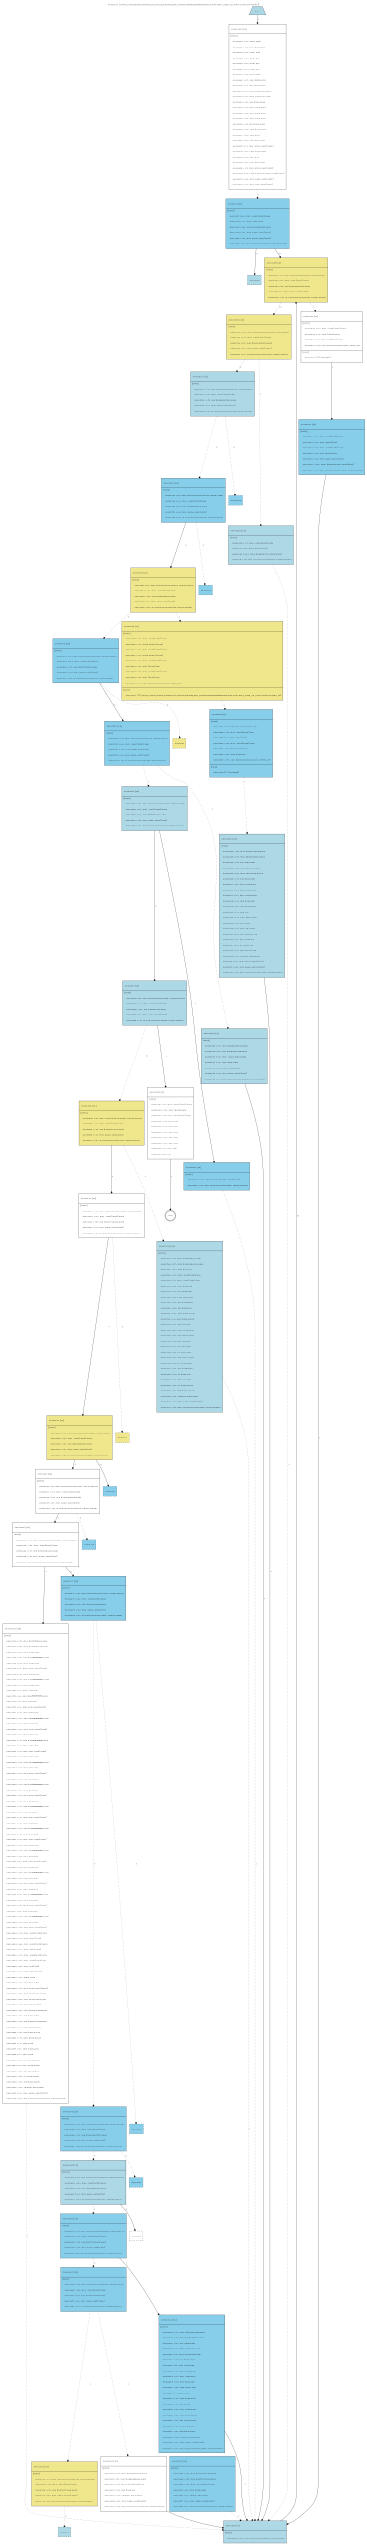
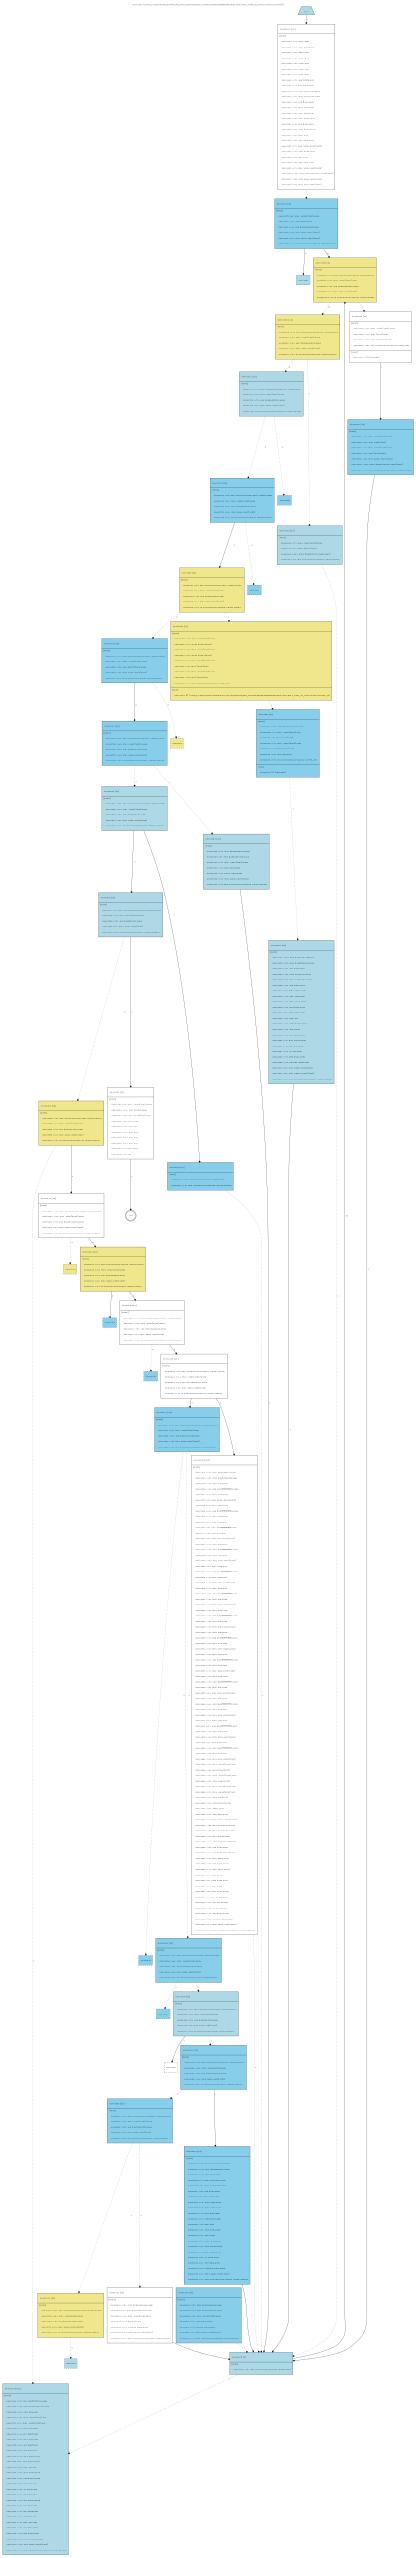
(248, 1946) -> (154, 2414)
